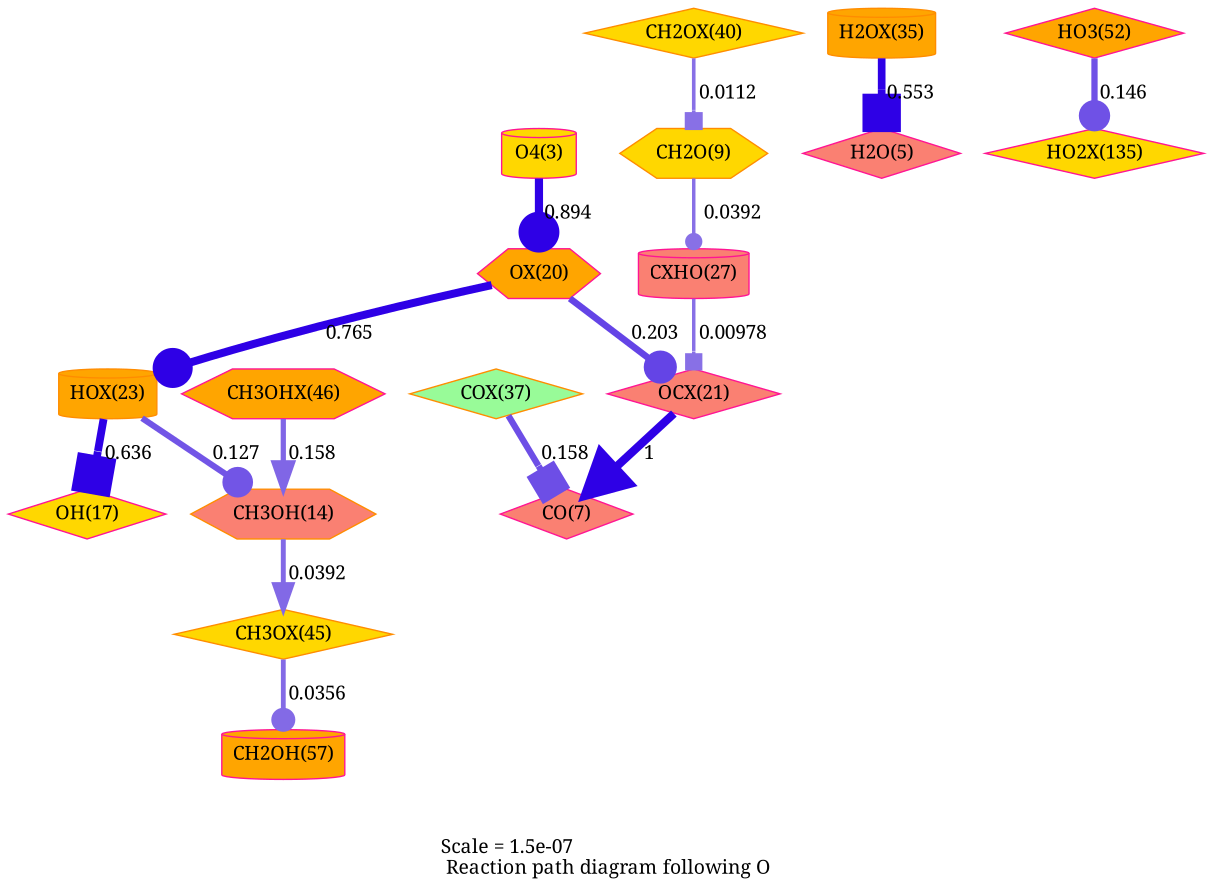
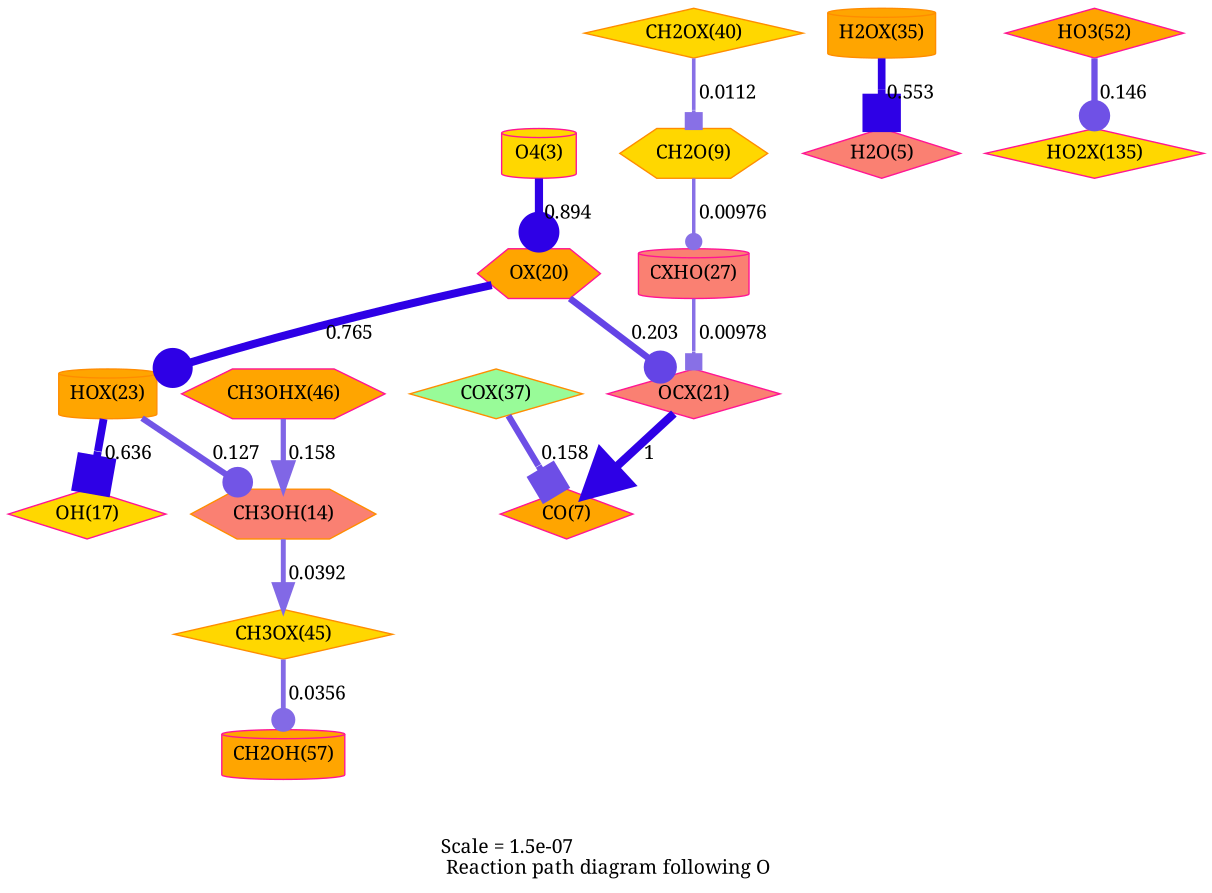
(730, 214) -> (730, 214)
(567, 514) -> (567, 514)
